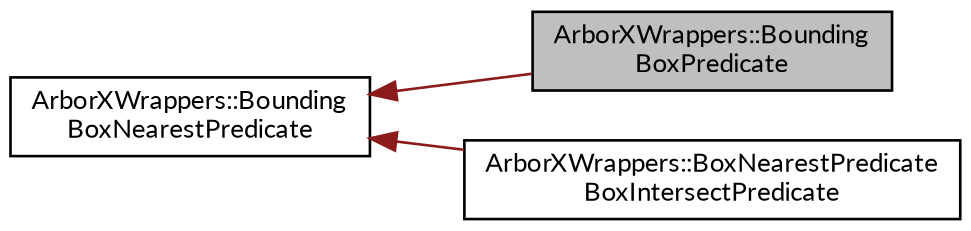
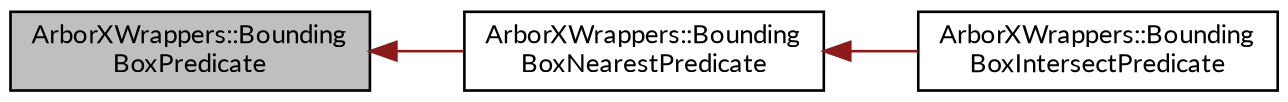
(464, 82) -> (430, 51)
(712, 180) -> (1098, 51)
